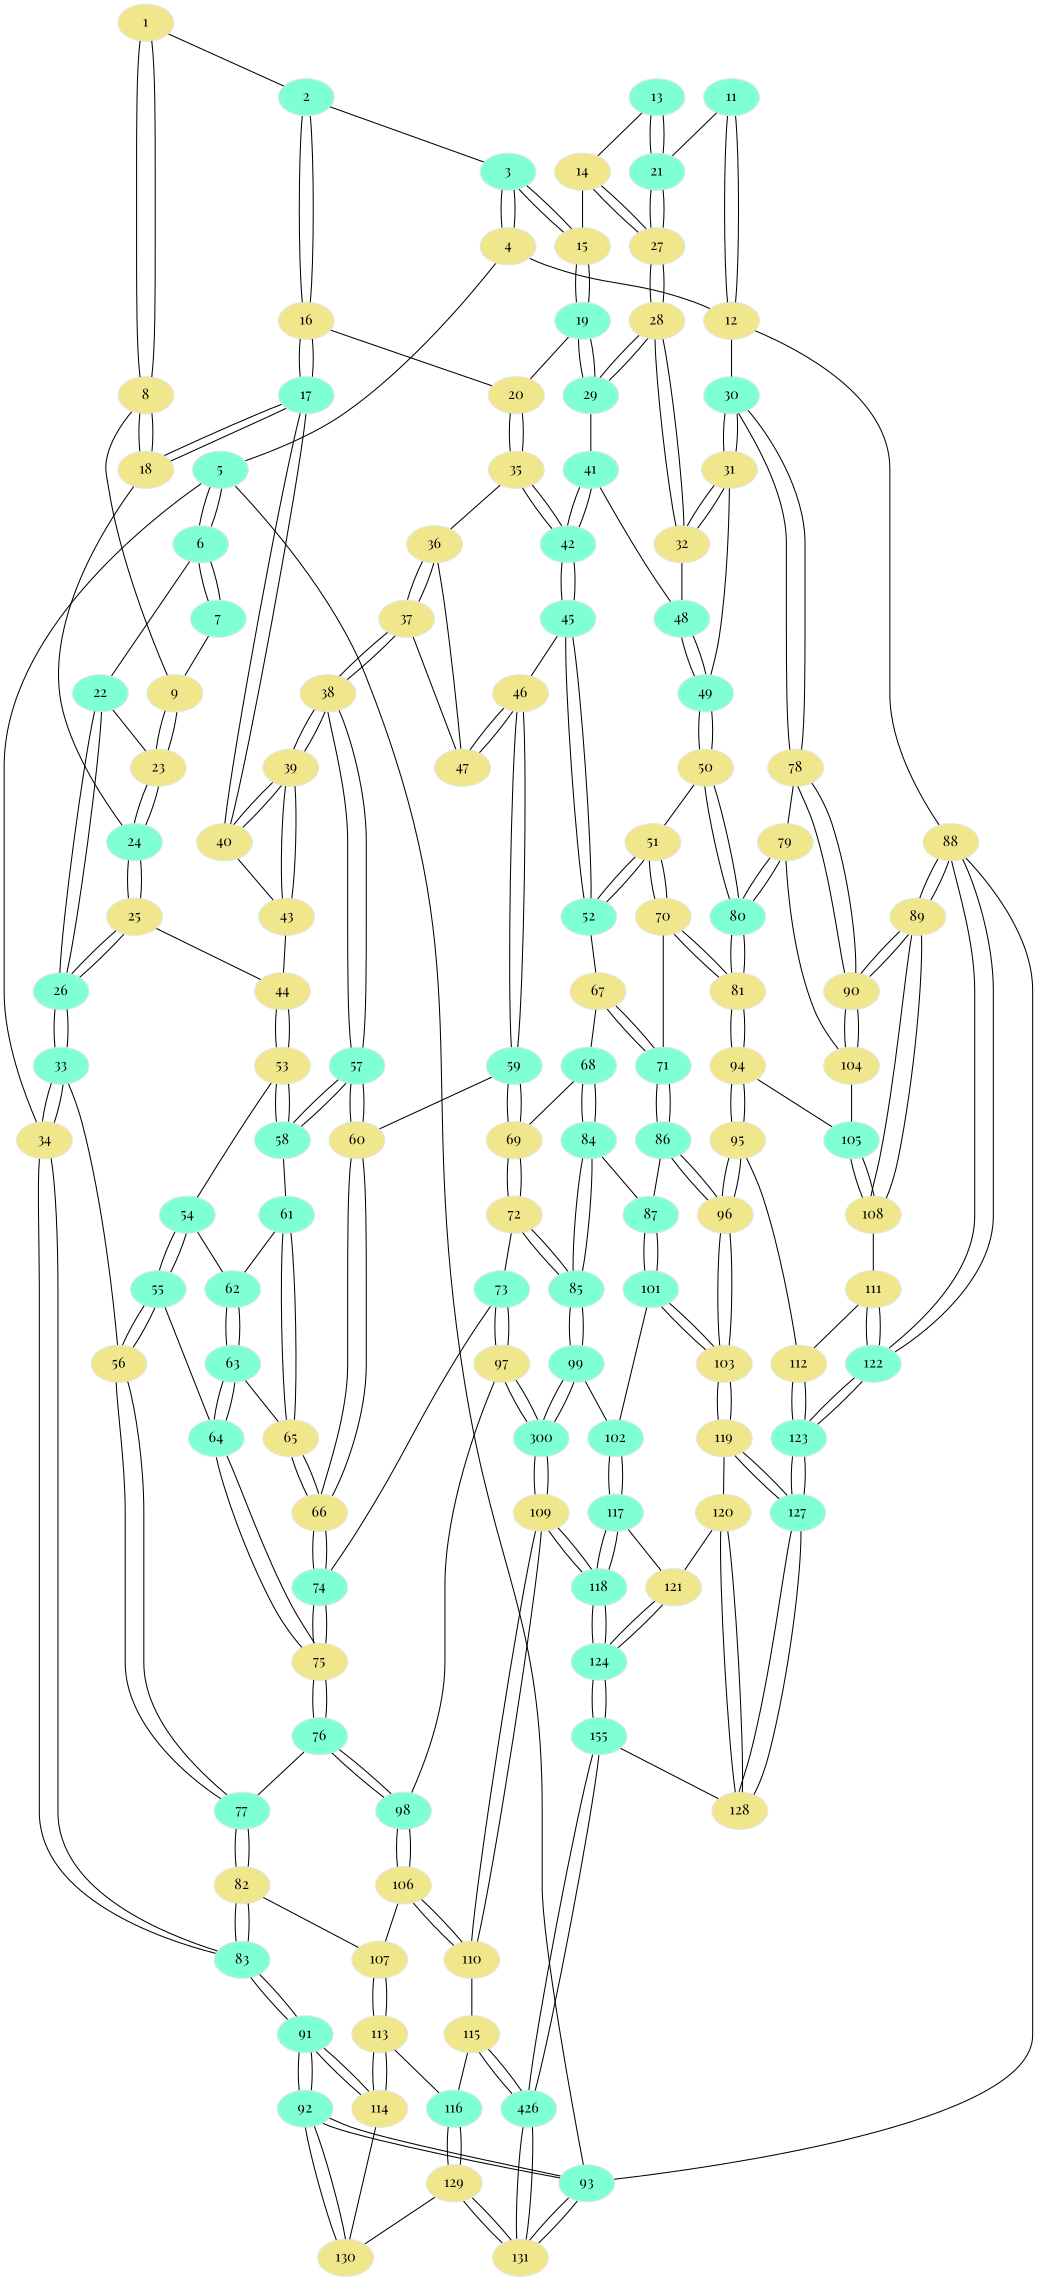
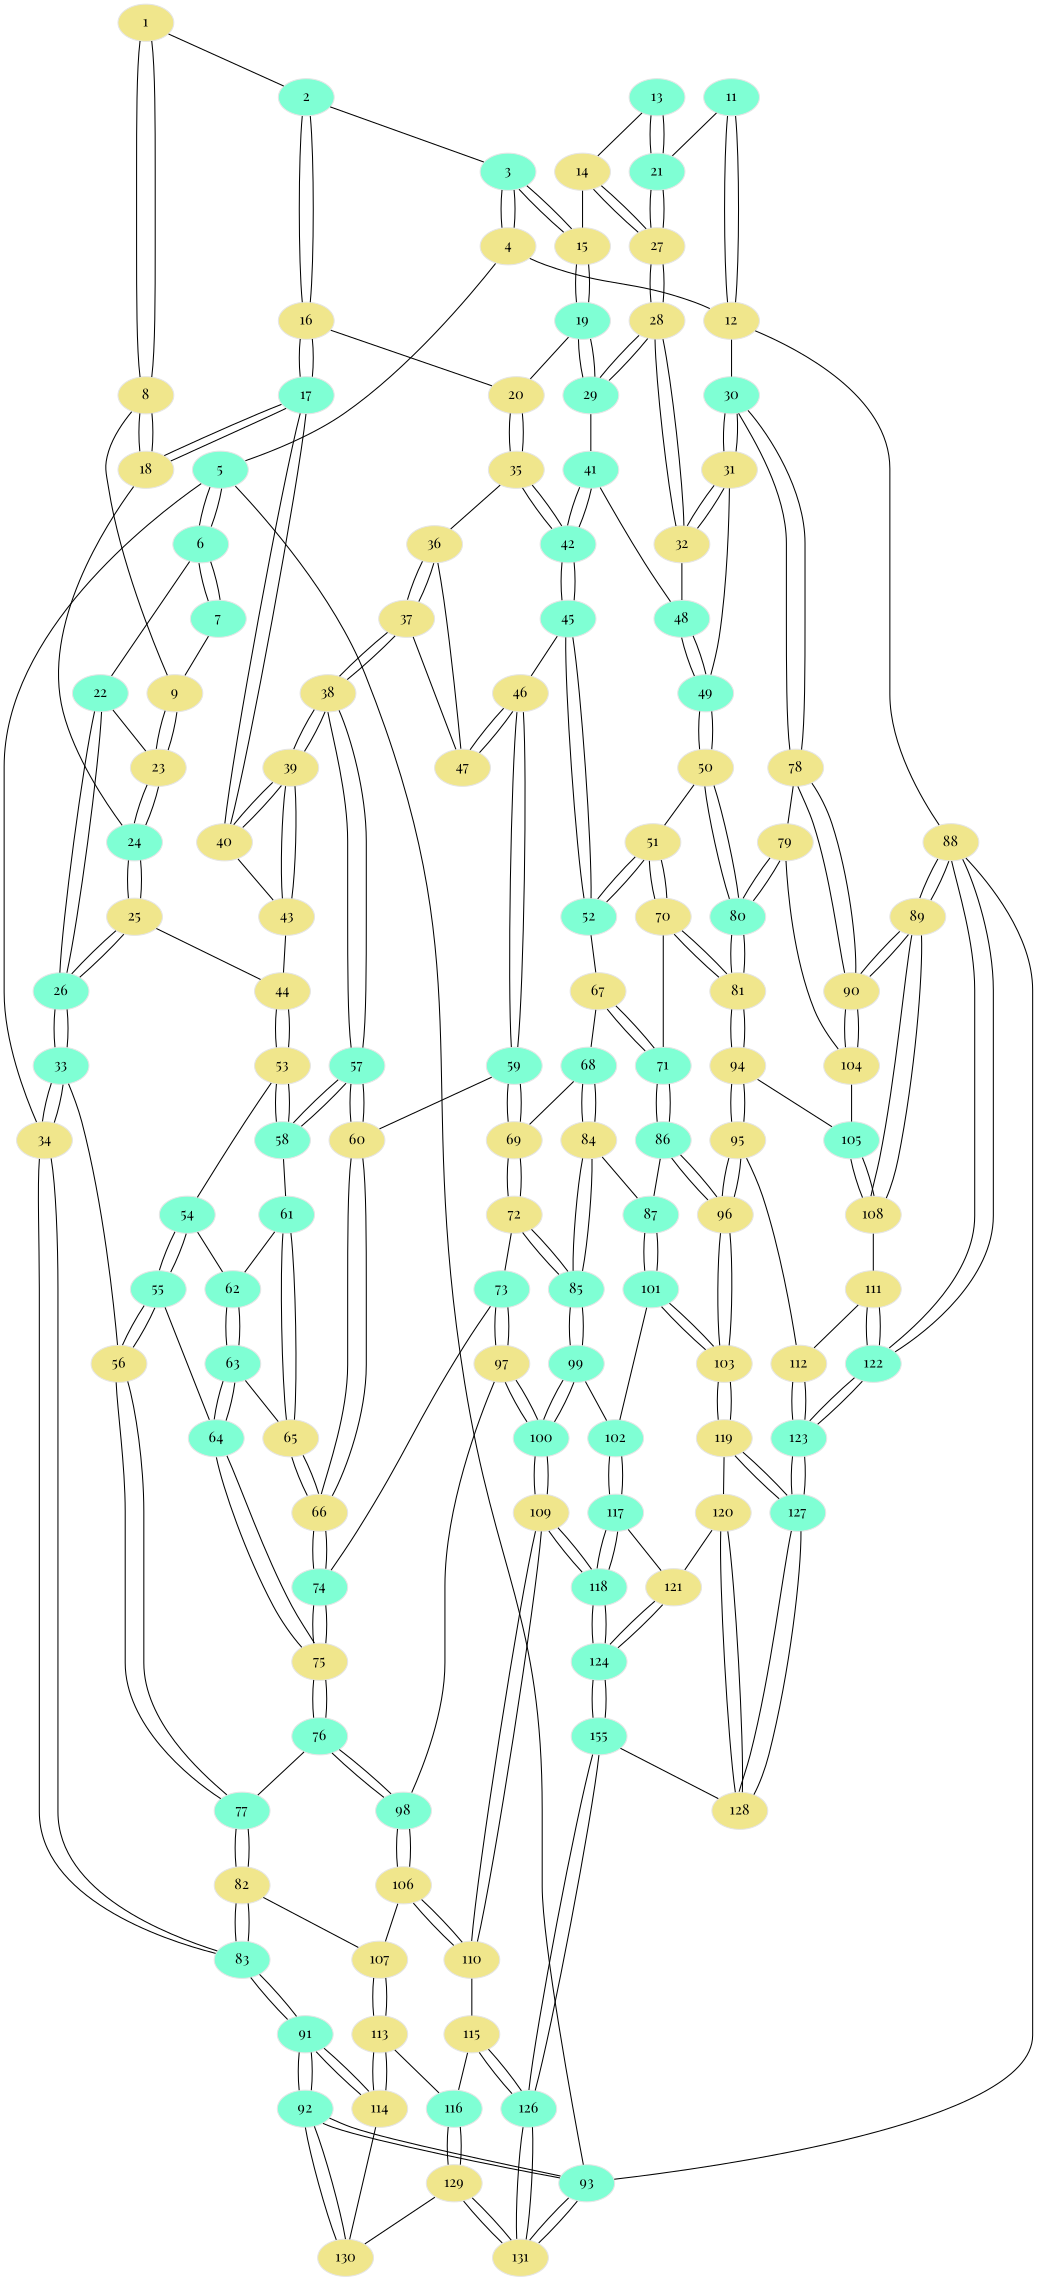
(589, 1140) -> (589, 1140)
(541, 1438) -> (541, 1438)
(529, 2109) -> (529, 2109)
